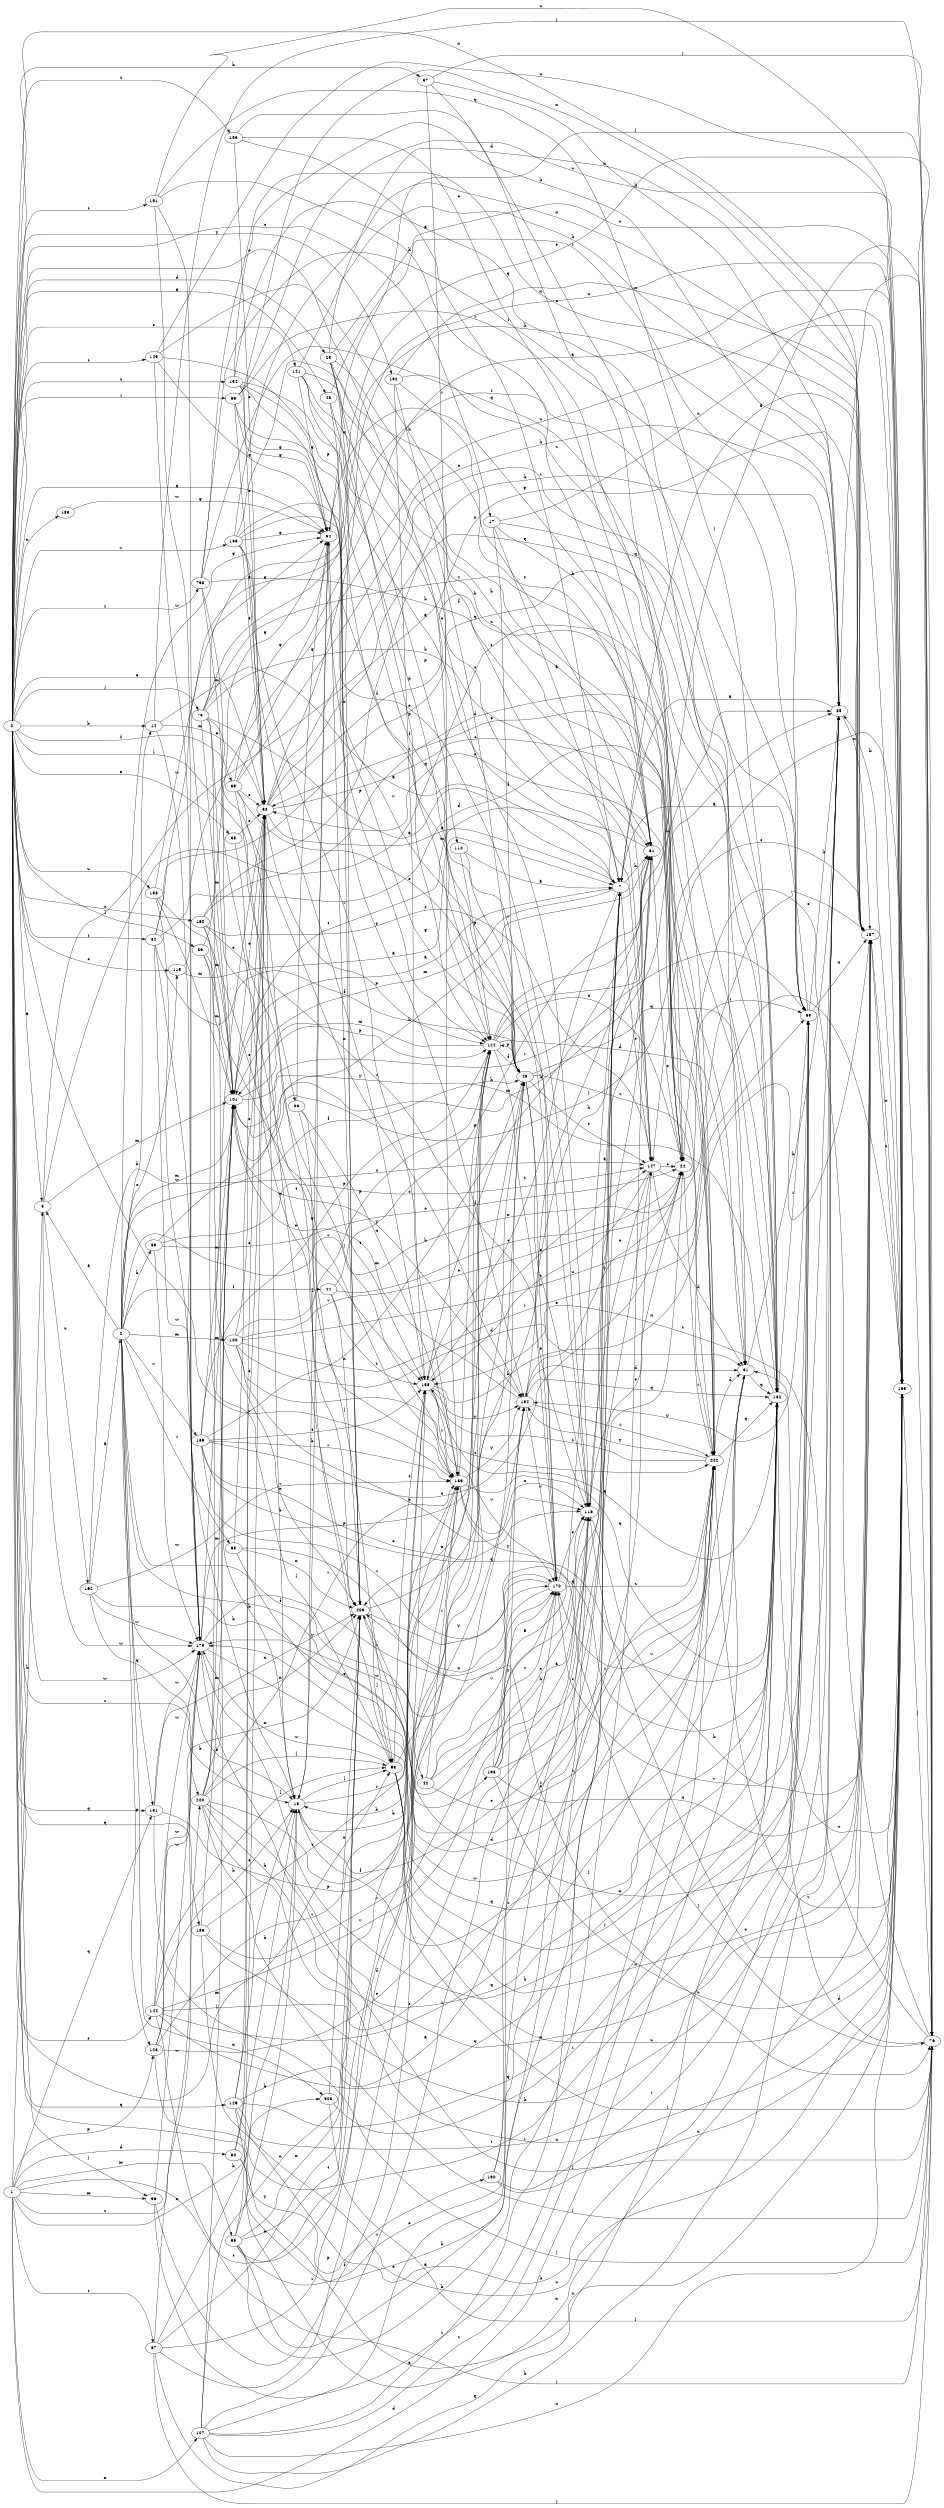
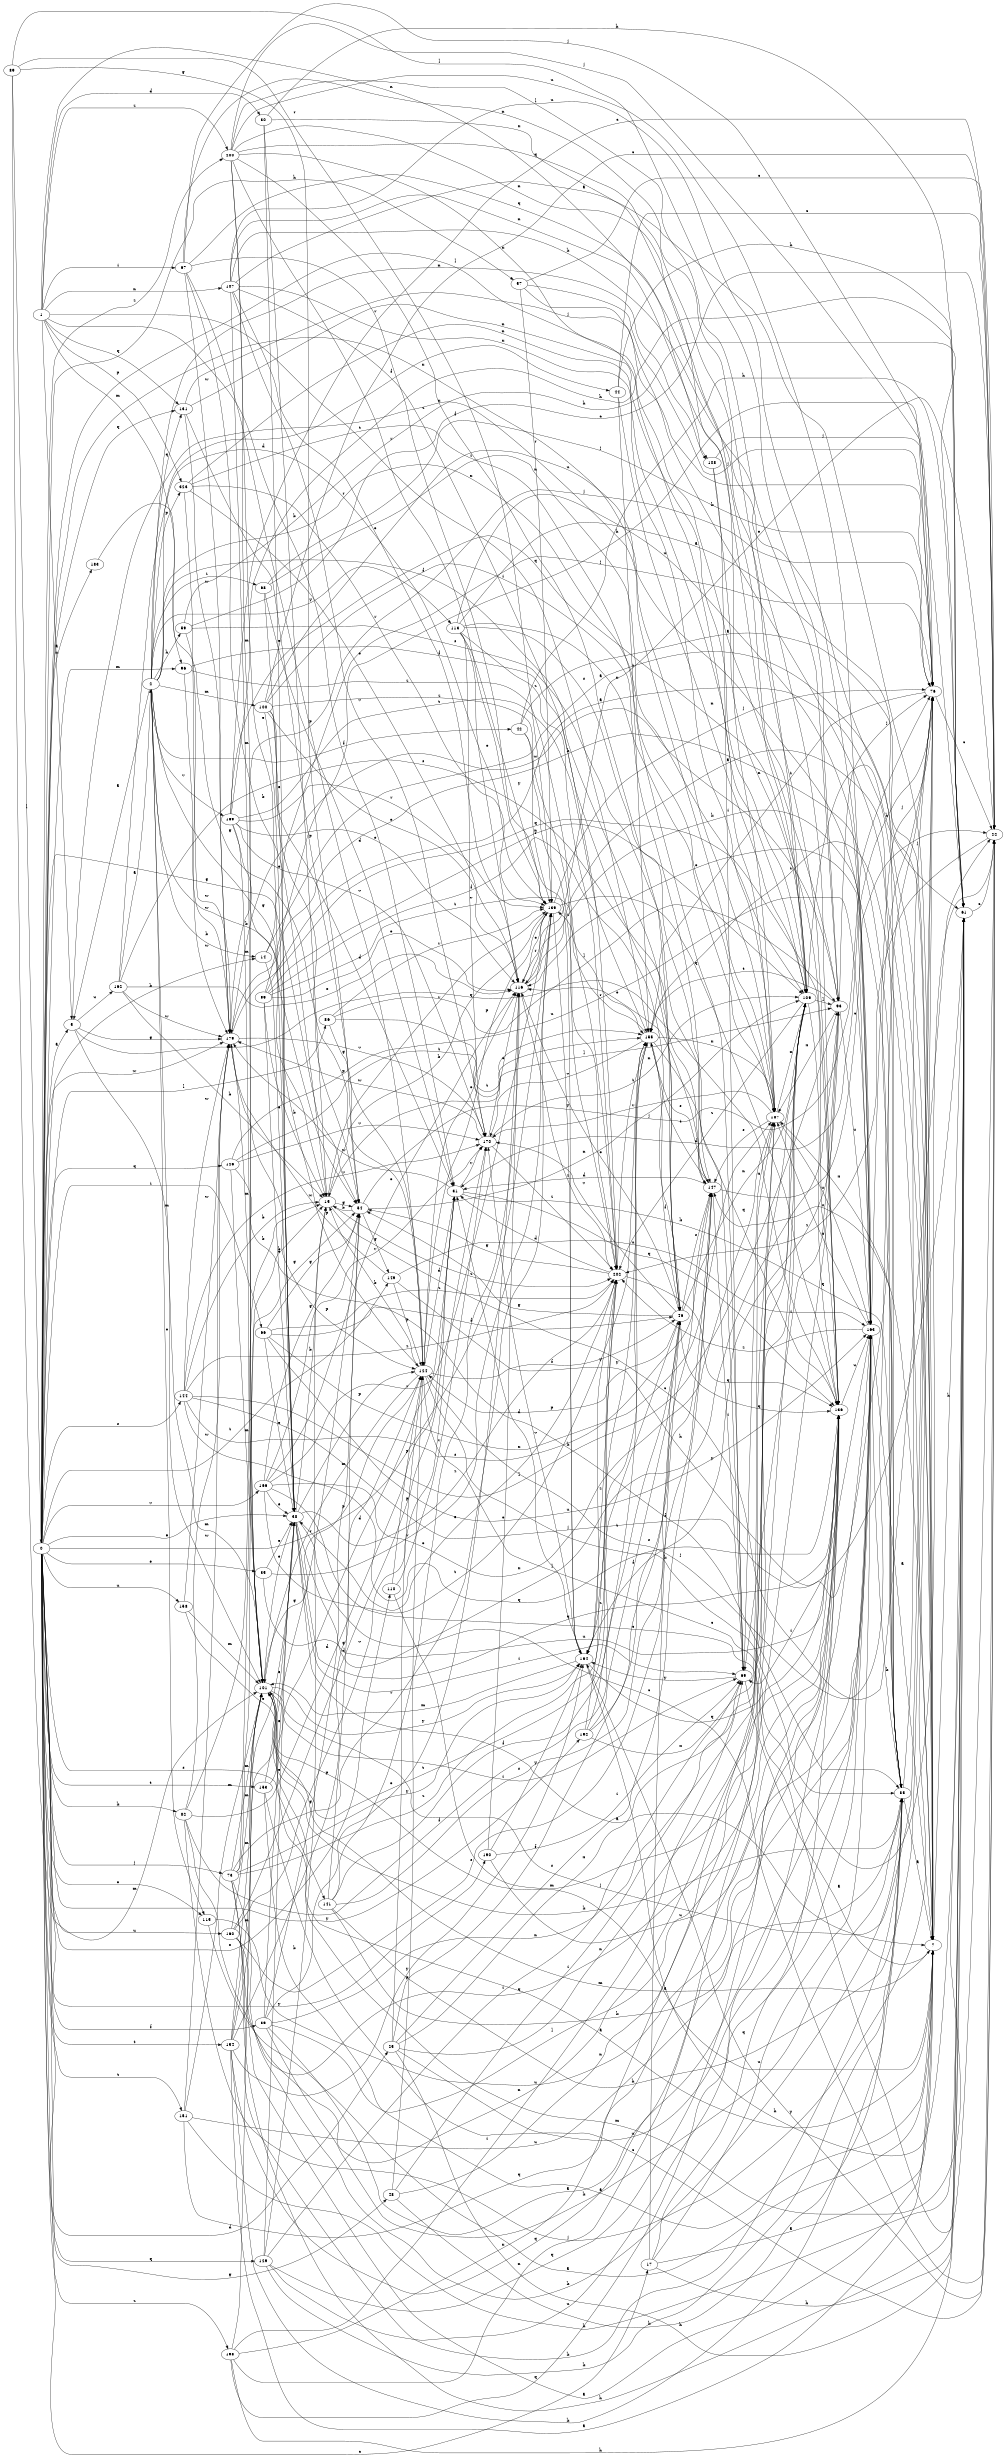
(557, 245) -> (568, 2237)
(535, 398) -> none
(236, 447) -> (375, 1242)
none -> (664, 547)
(201, 583) -> (230, 2354)
(477, 609) -> (917, 1655)
(426, 660) -> (536, 1847)
(571, 791) -> none
(824, 865) -> (771, 2252)
(46, 883) -> (27, 808)
(89, 936) -> (118, 1804)
none -> (537, 955)
(189, 1047) -> none
(689, 1149) -> (553, 1136)
(377, 1231) -> (439, 943)
(345, 1246) -> (407, 1535)
(777, 1397) -> (839, 1410)
none -> (652, 1474)
(361, 1610) -> (807, 998)
(589, 1631) -> none
(121, 1644) -> (151, 1037)
(27, 1668) -> (57, 646)
(496, 1689) -> none
(492, 1772) -> (455, 628)
none -> (247, 1877)
(201, 1930) -> (230, 1164)
(154, 2050) -> (184, 487)
(329, 2099) -> (712, 463)
(89, 2157) -> (118, 667)
(145, 2164) -> none
